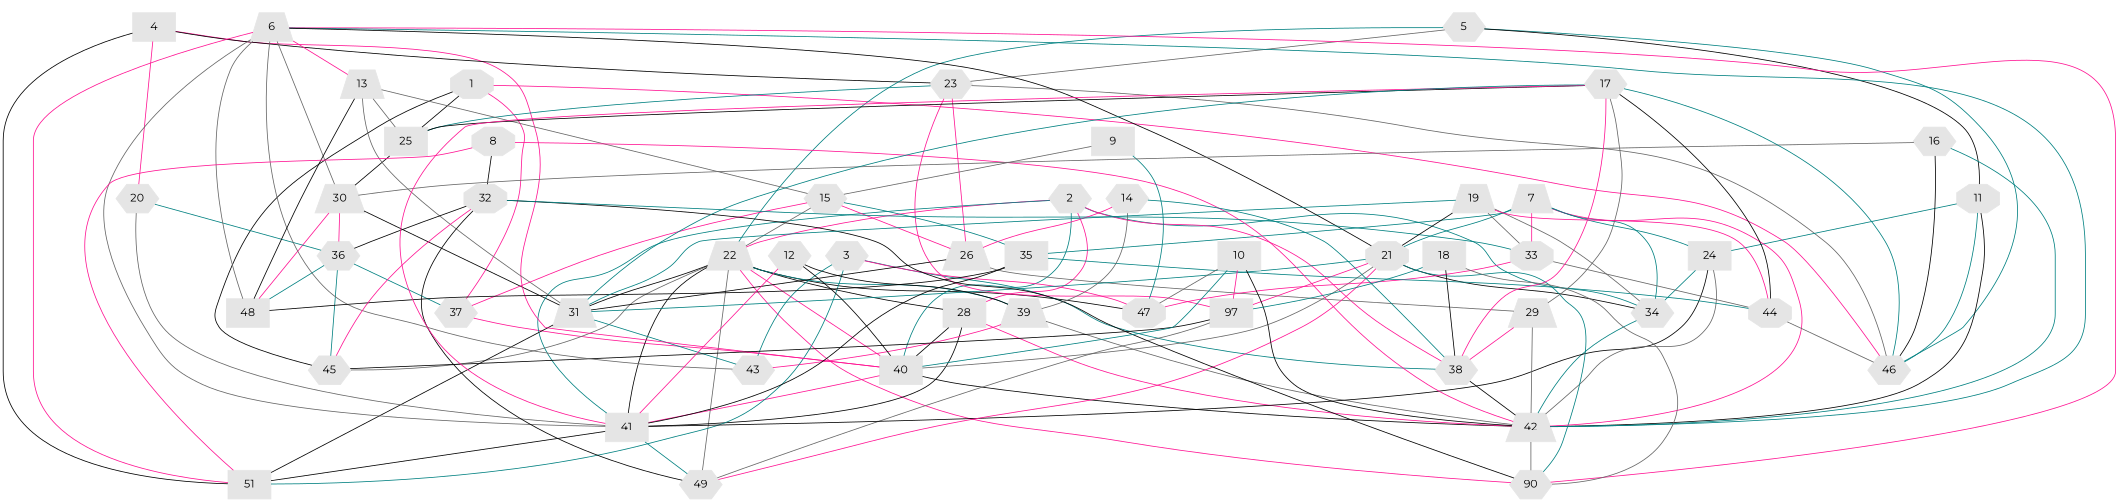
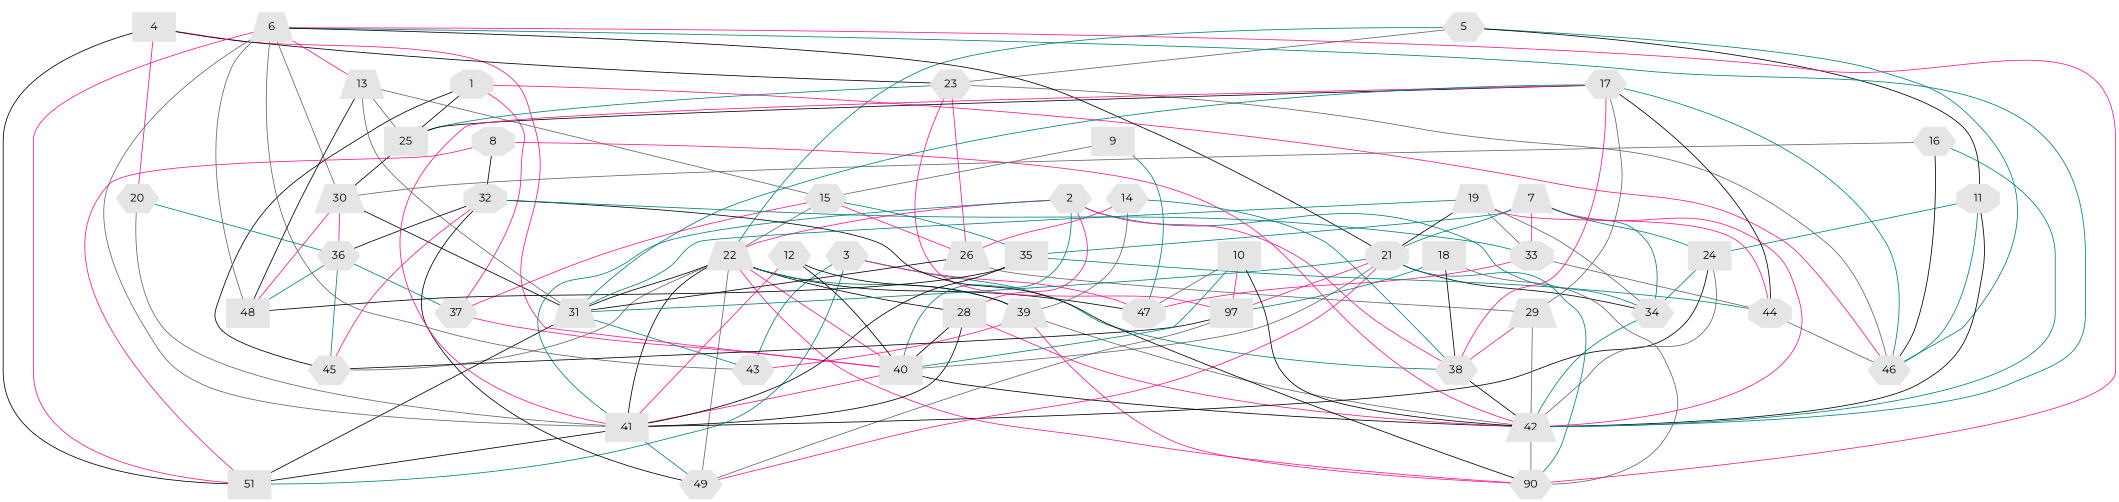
none -> (1187, 446)
